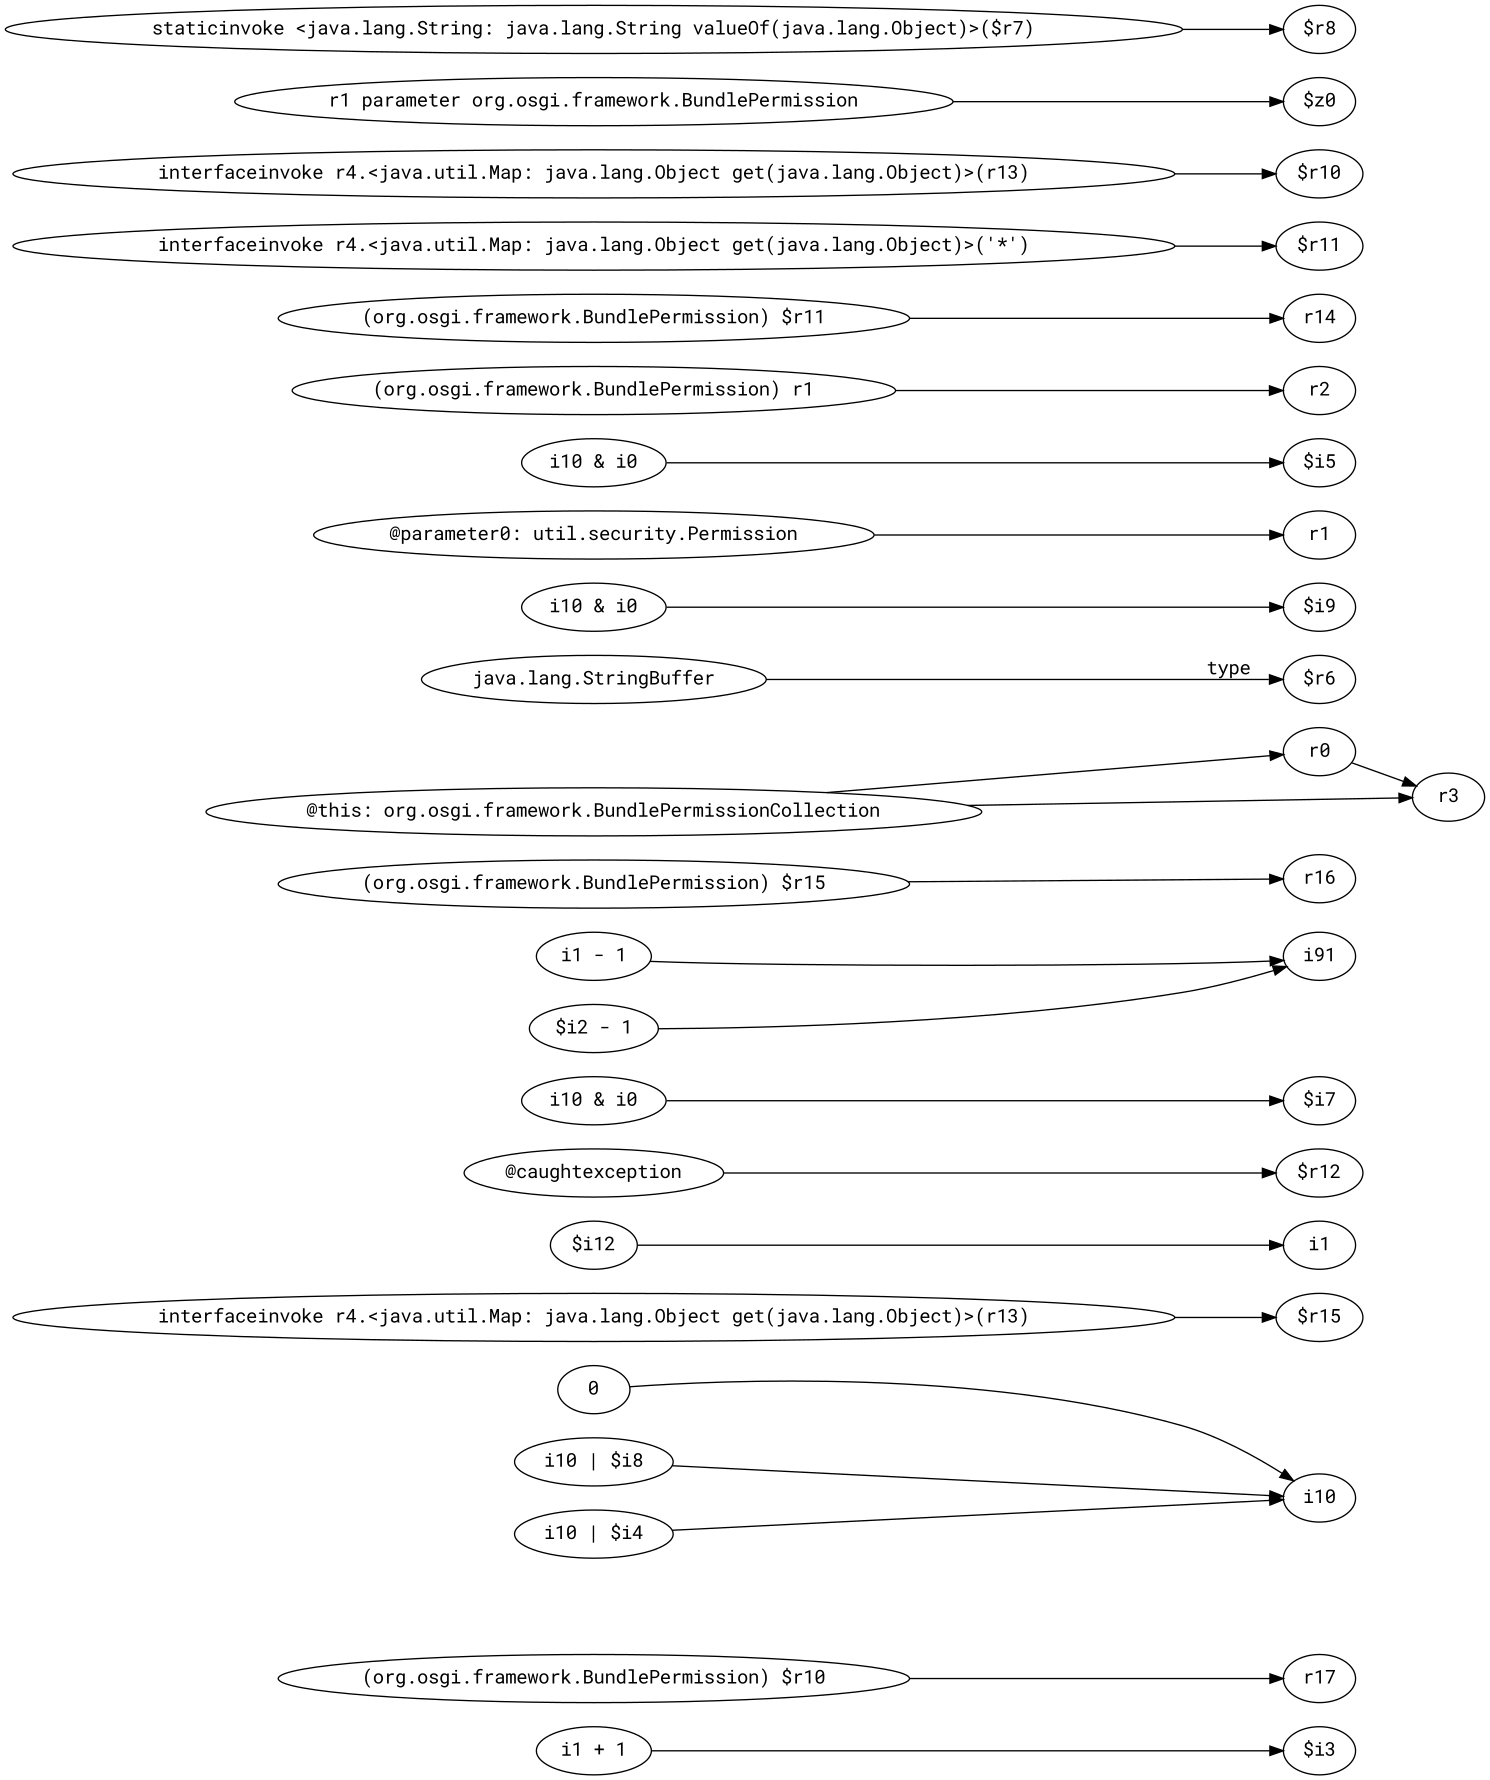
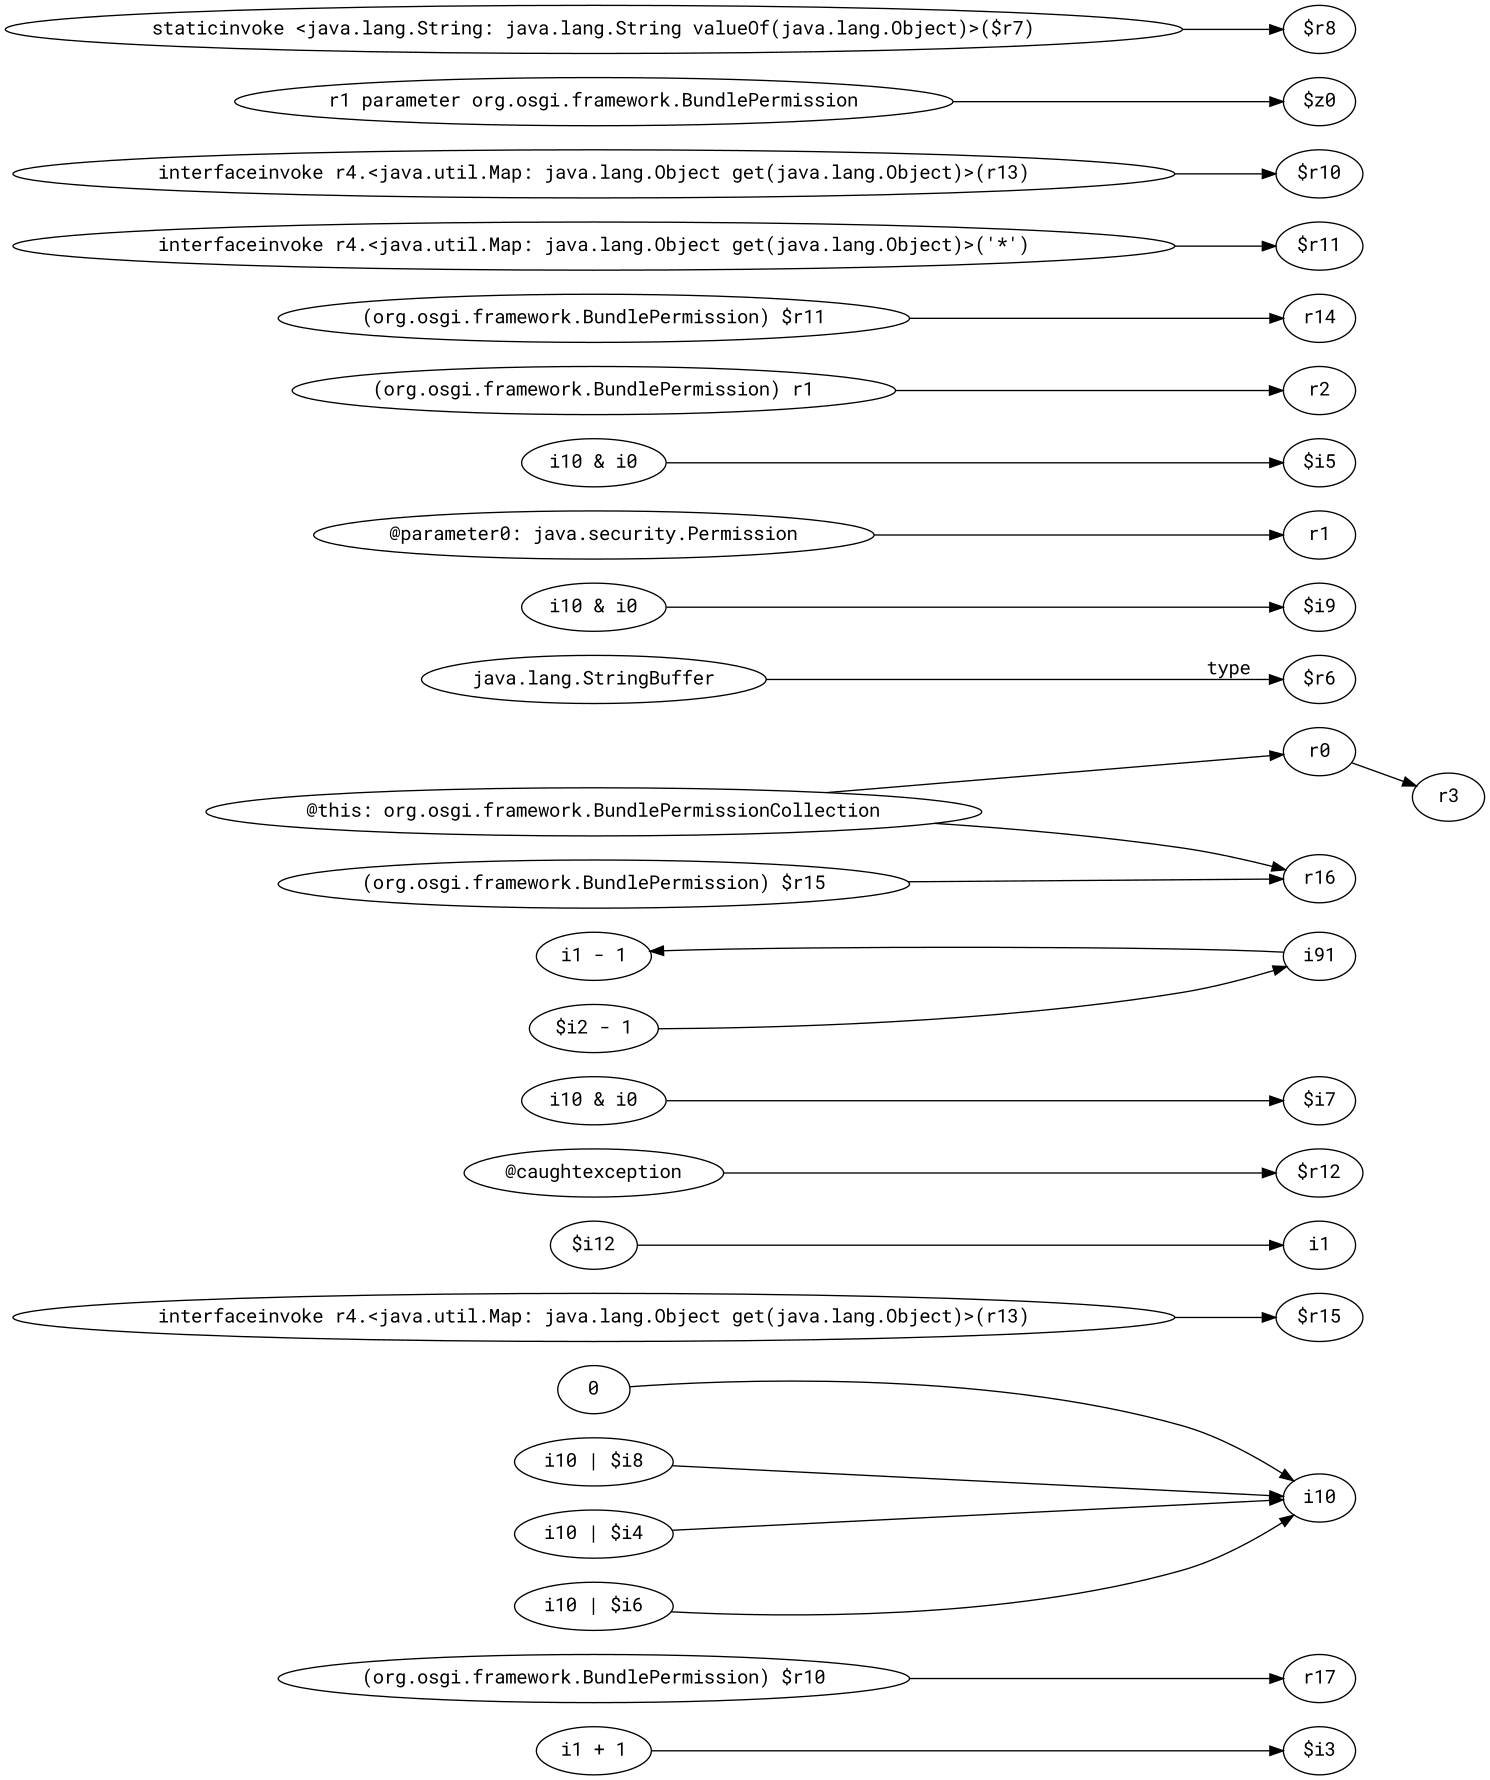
(594, 535) -> (594, 535)
(1183, 802) -> (1104, 838)
(960, 965) -> (974, 947)
none -> (594, 1606)
